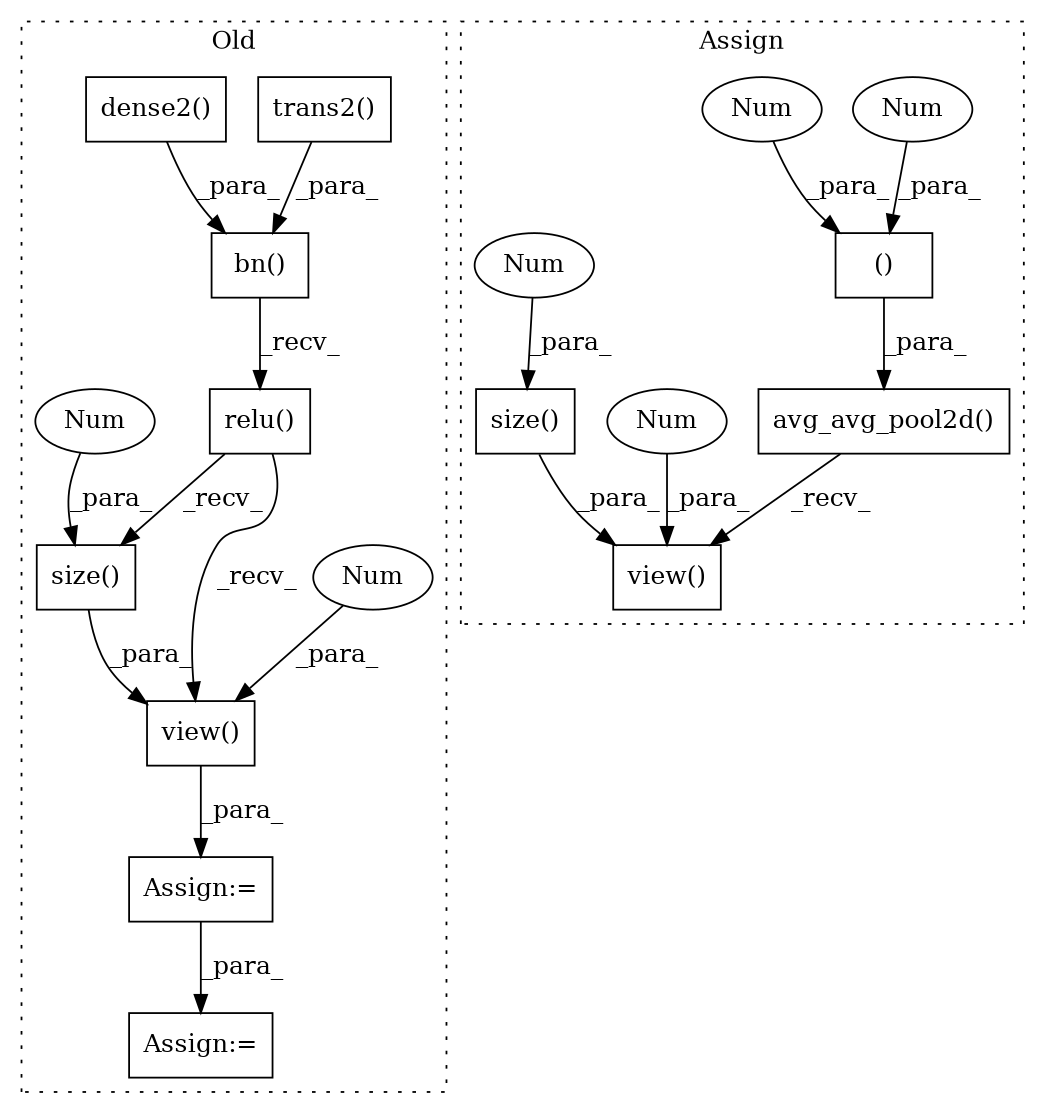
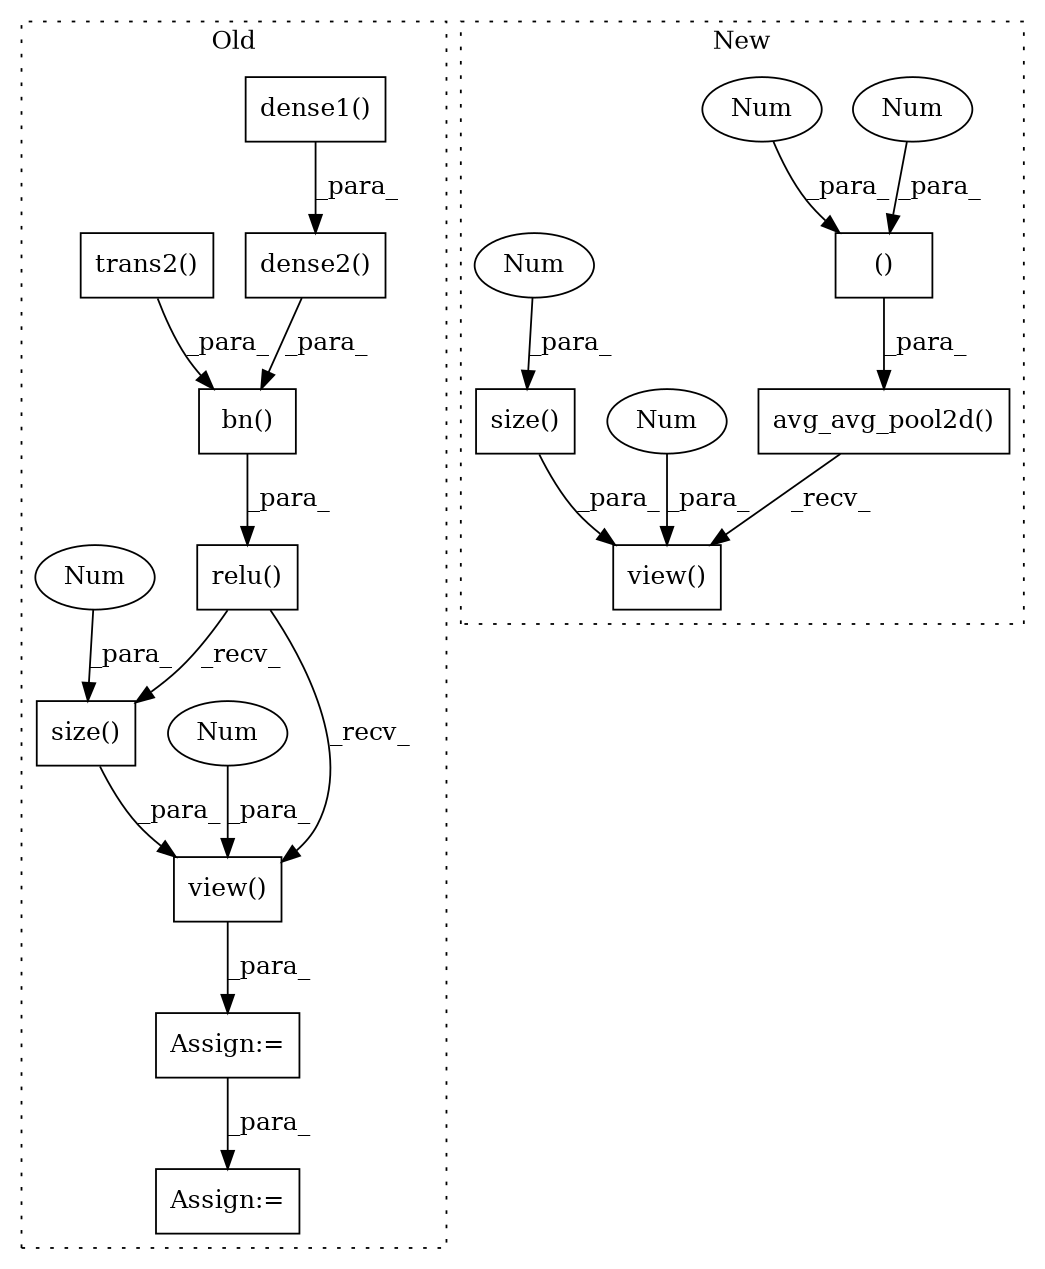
(742, 42) -> (742, 42)
none -> (316, 109)
(300, 343) -> (289, 499)
